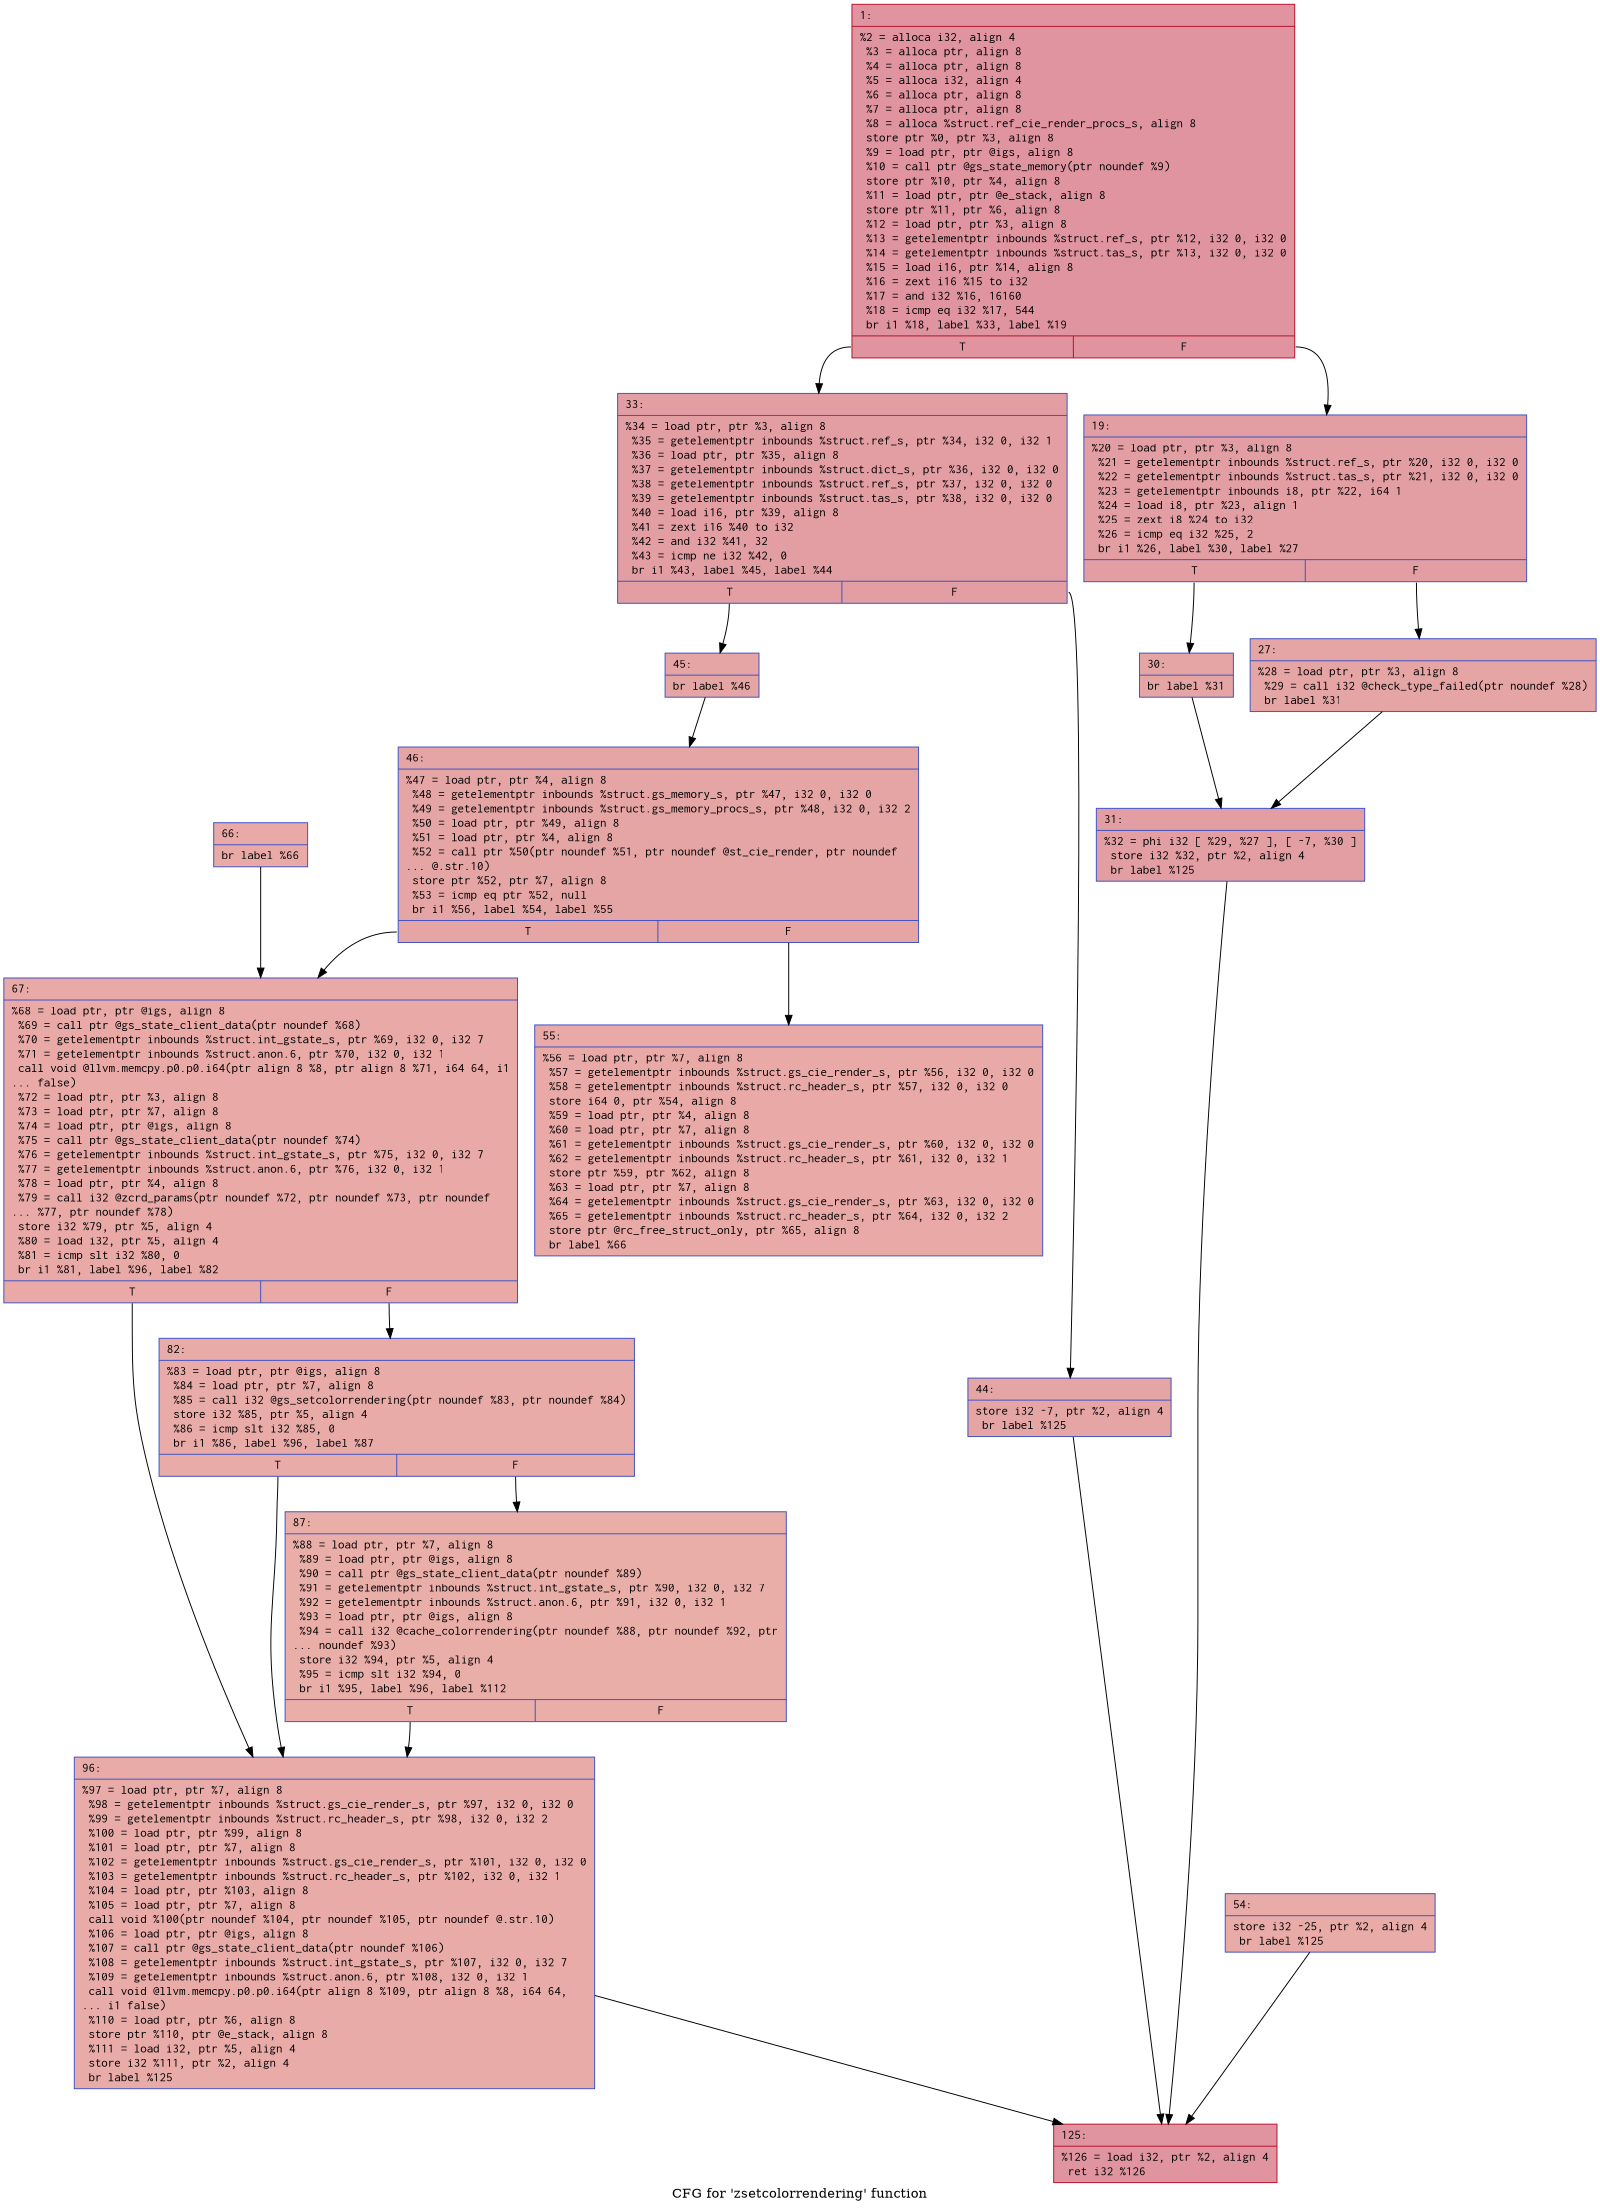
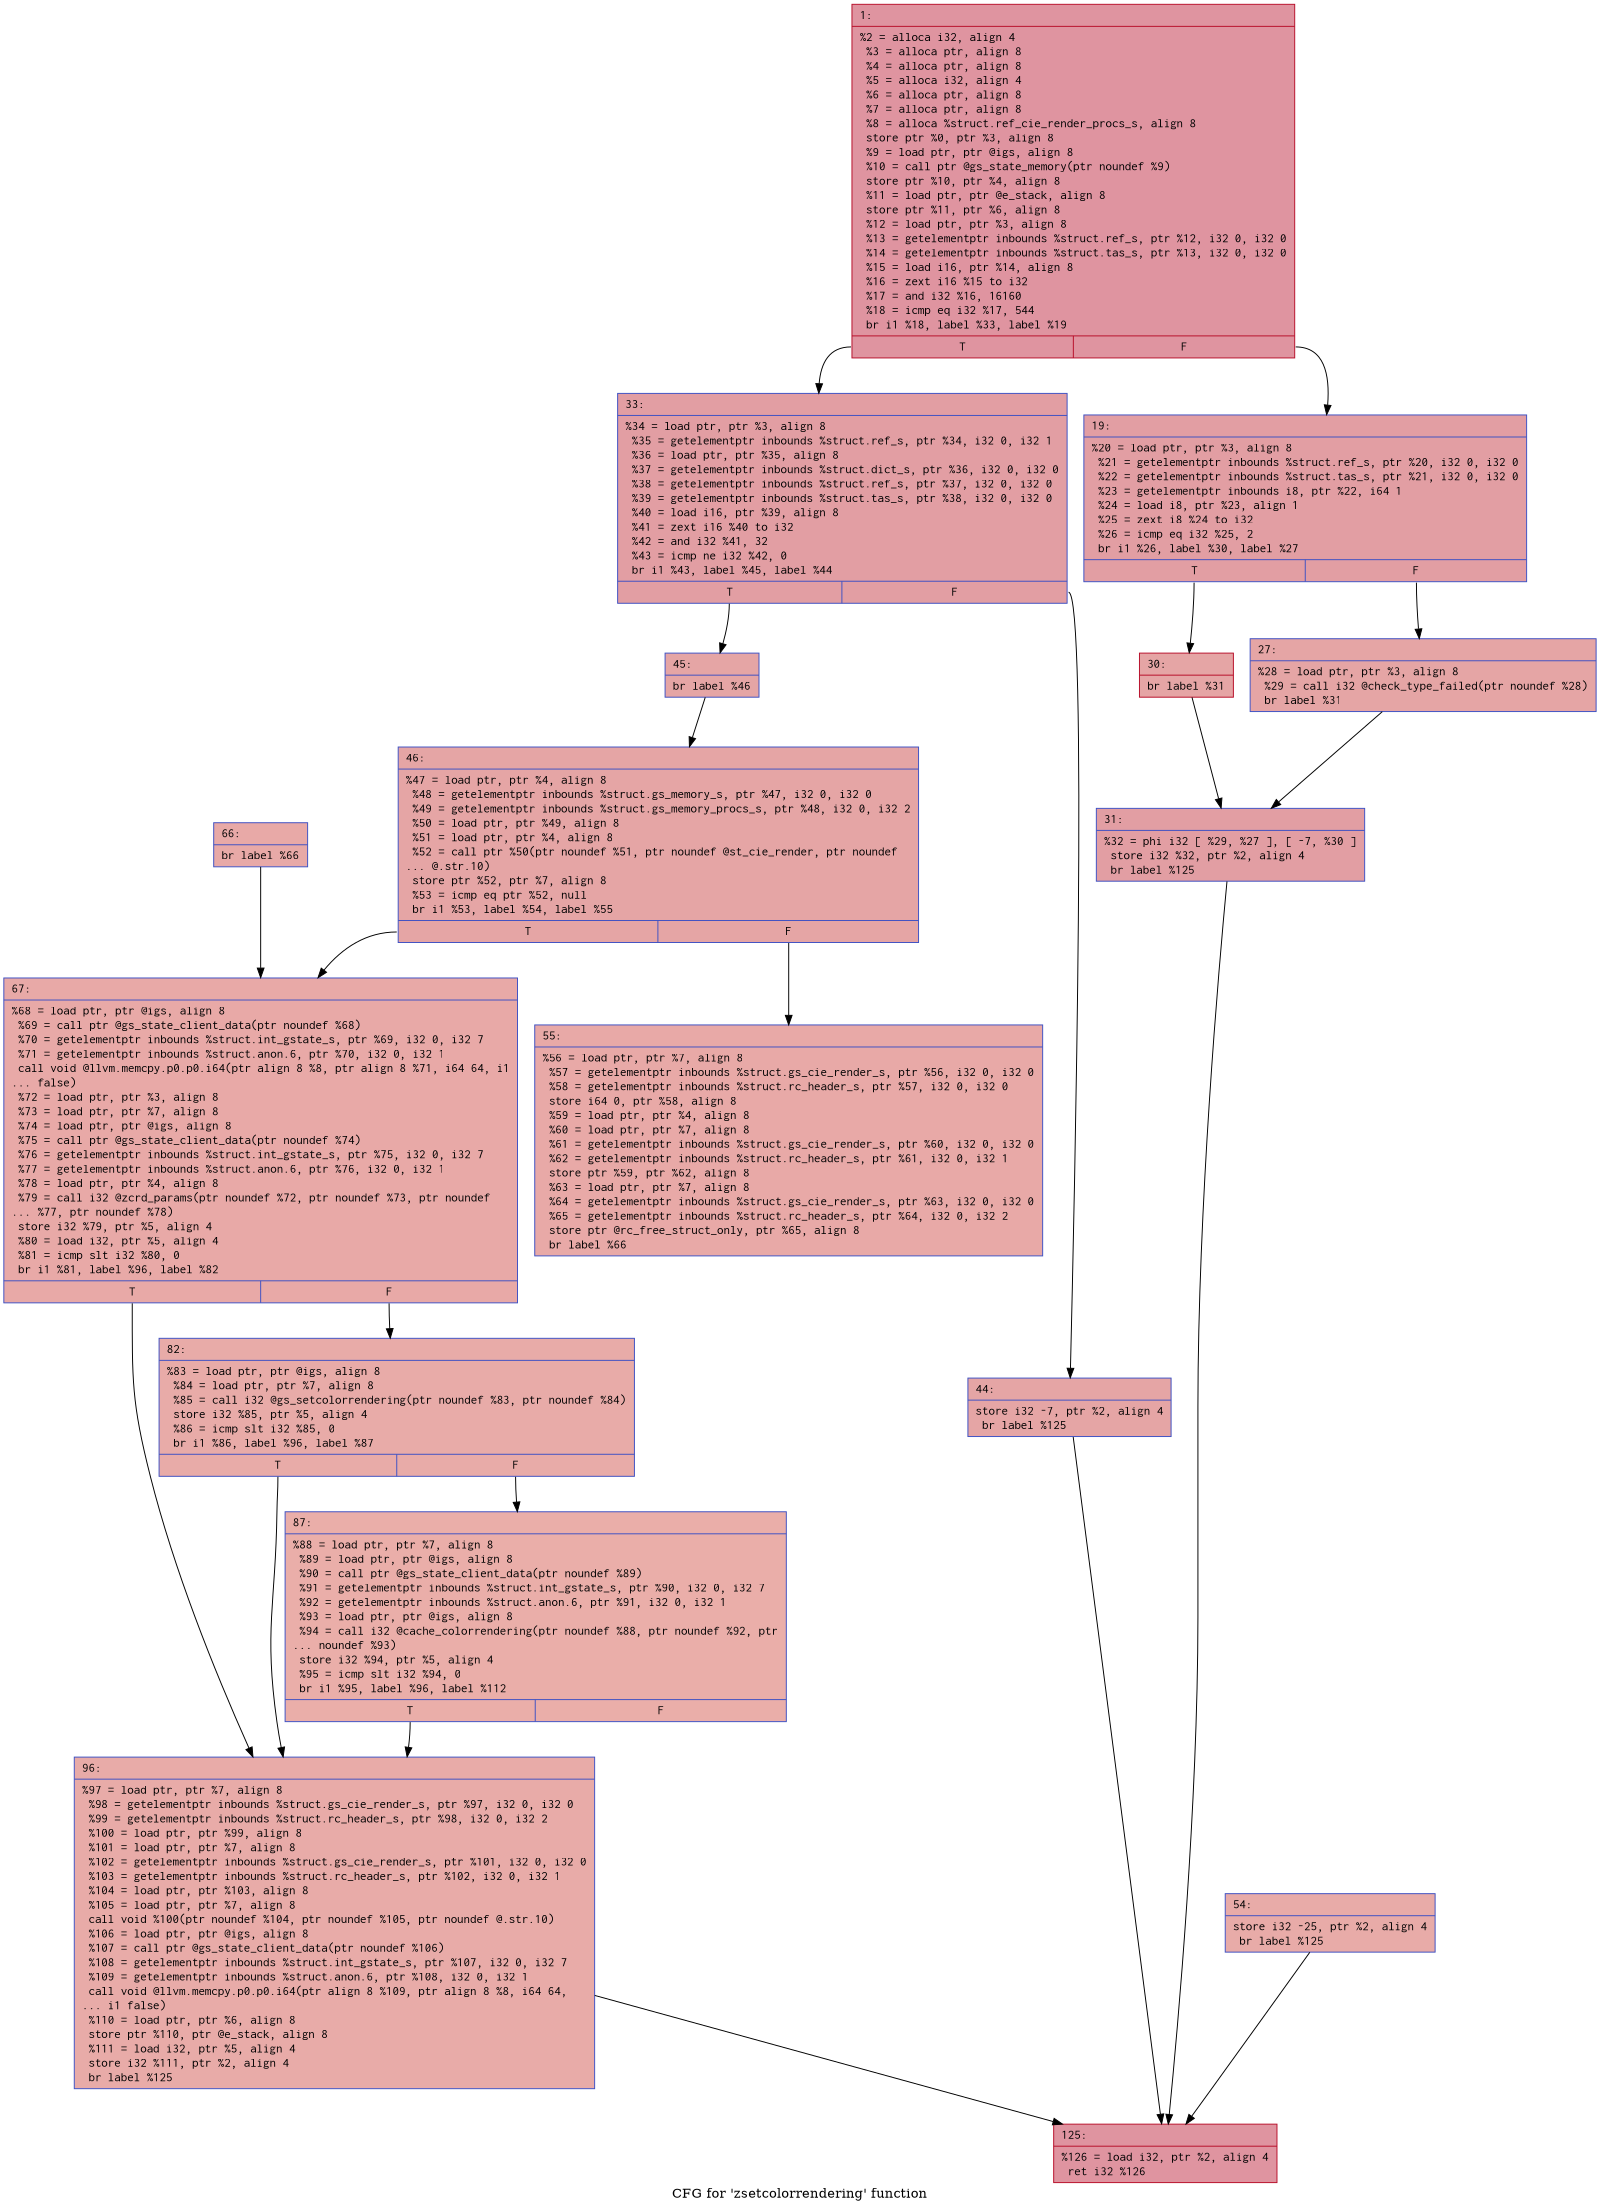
(1186, 675) -> (1186, 675)
(510, 909) -> (510, 909)
(640, 1101) -> (640, 1101)
